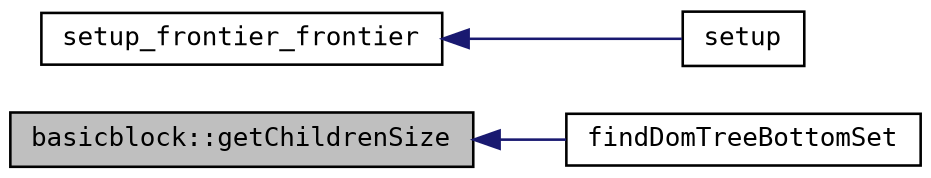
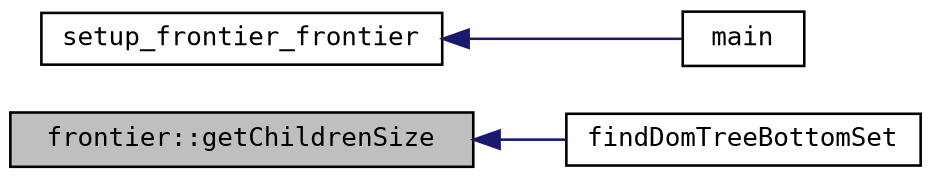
(744, 39) -> (744, 39)
(242, 140) -> (242, 140)
